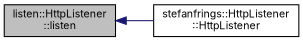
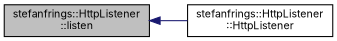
(60, 21) -> (77, 21)
